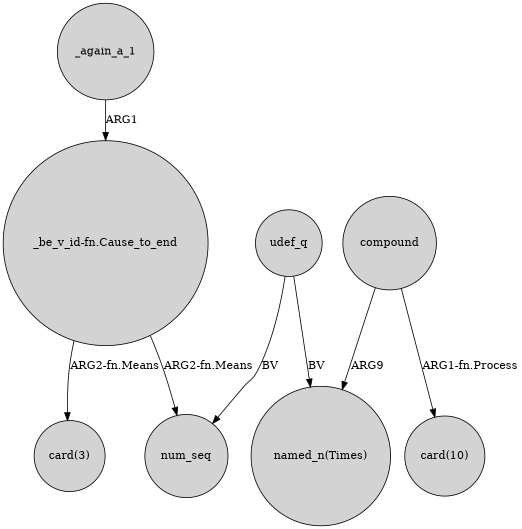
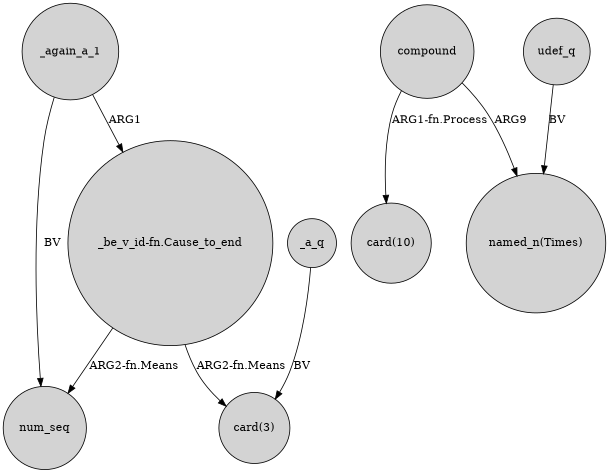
none -> (312, 243)
(265, 354) -> (36, 237)
